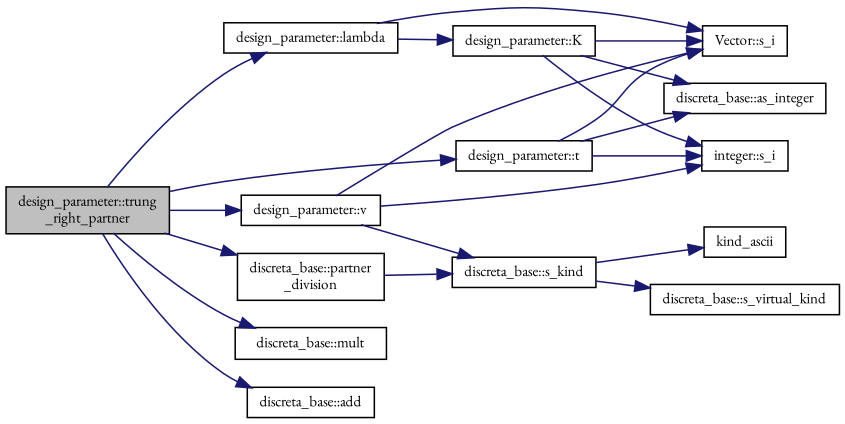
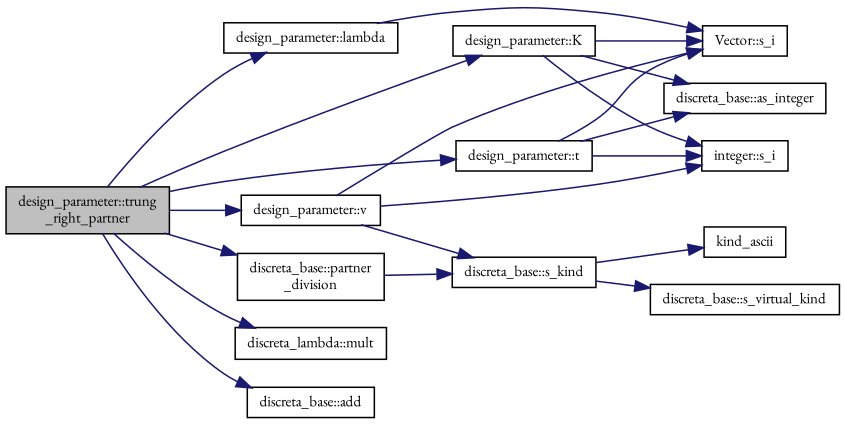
(417, 39) -> (302, 121)
(311, 343) -> (311, 343)
